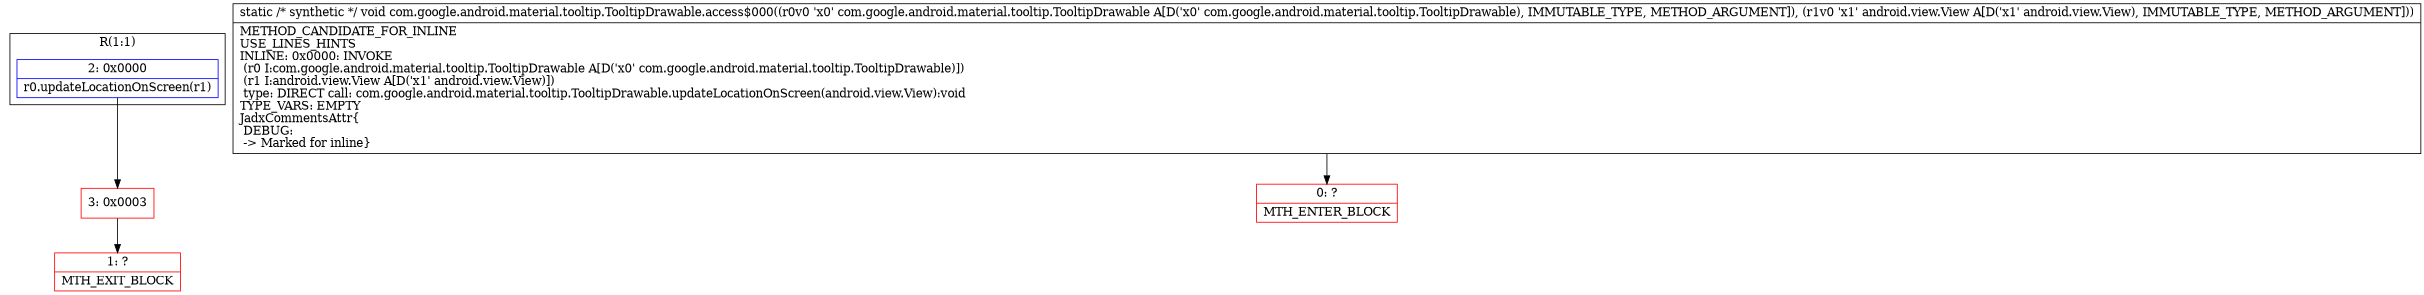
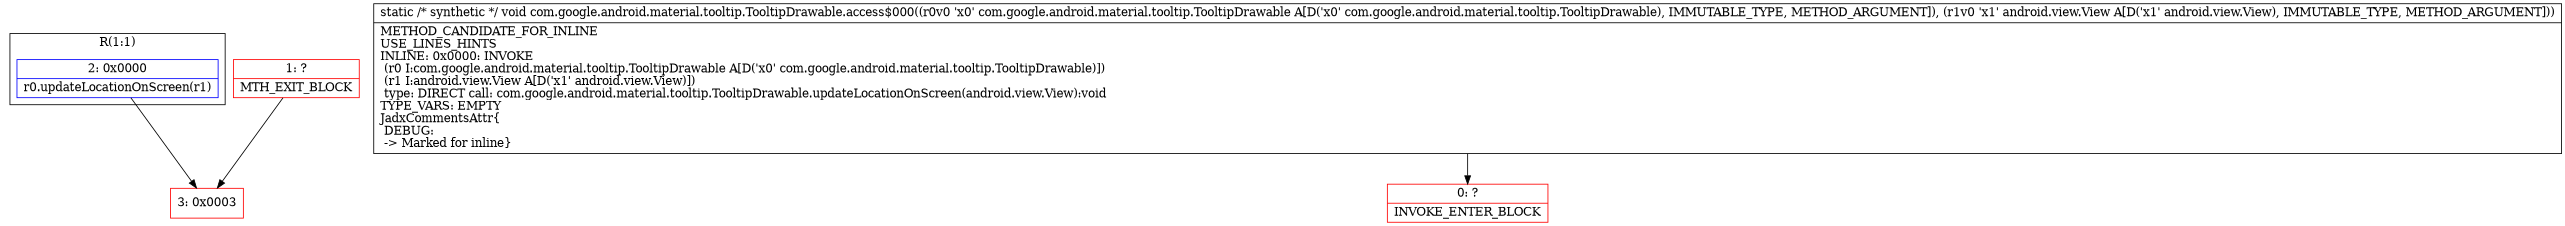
(1327, 212) -> (1468, 212)
(118, 231) -> (253, 140)
